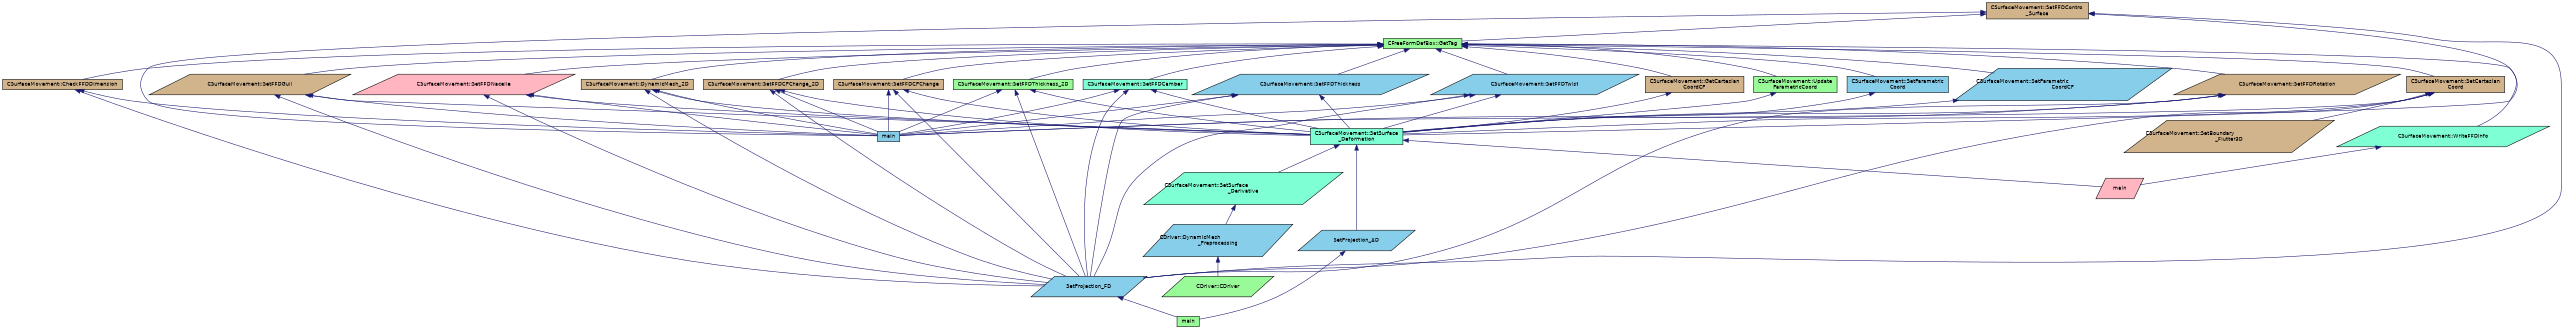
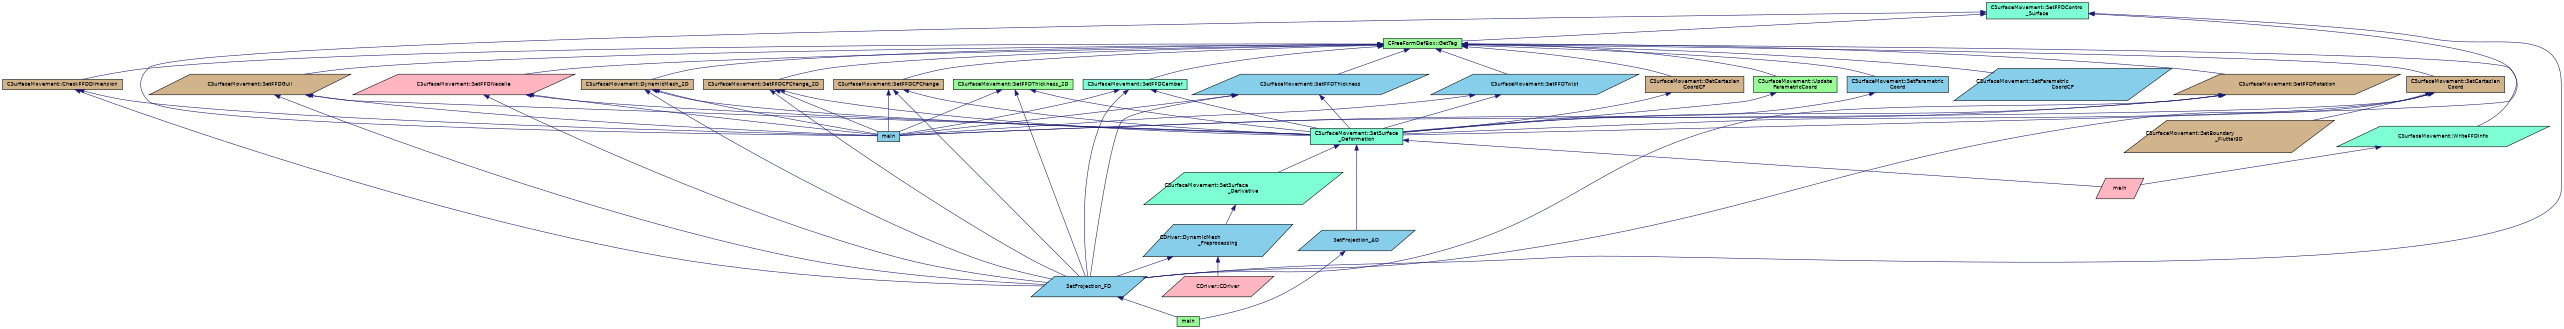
(2037, 11) -> (2037, 11)
(1194, 55) -> none
(1678, 114) -> none
(1208, 136) -> (1142, 267)
(1218, 287) -> (1218, 287)
